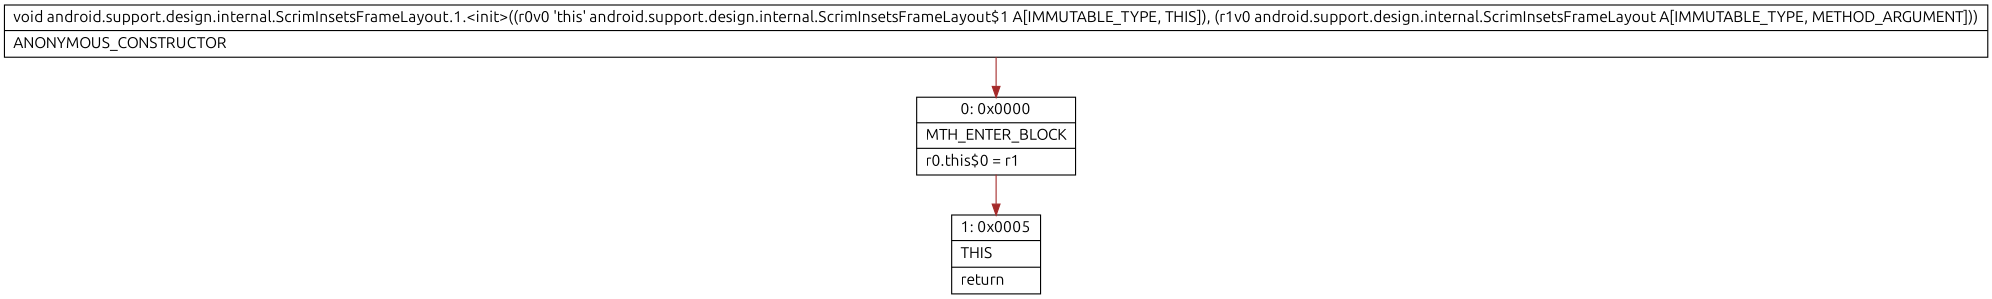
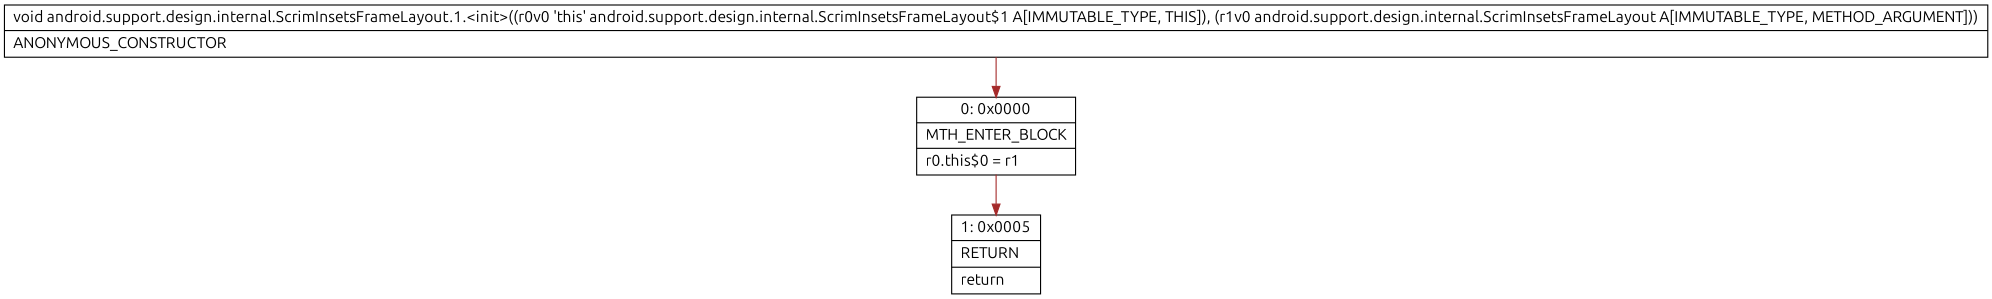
(977, 253) -> (990, 253)
